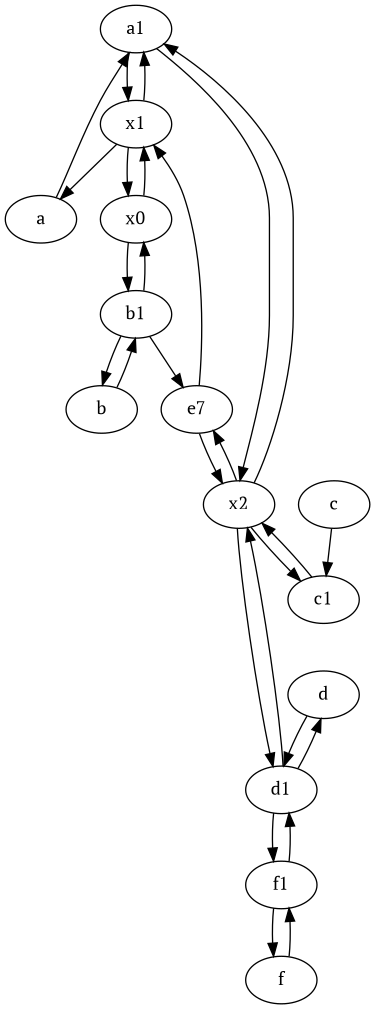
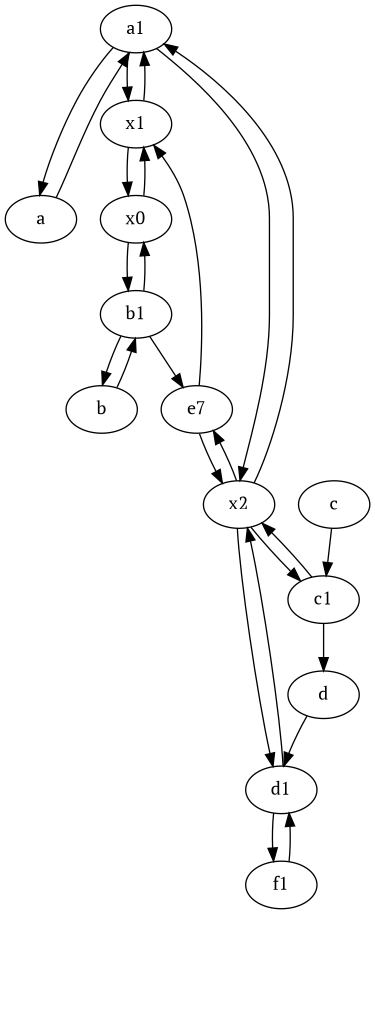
(93, 167) -> (71, 111)
(308, 750) -> (324, 641)
(281, 980) -> none
